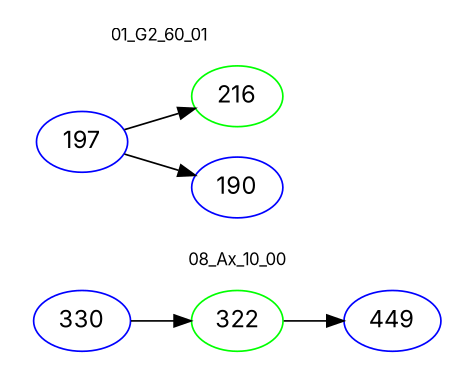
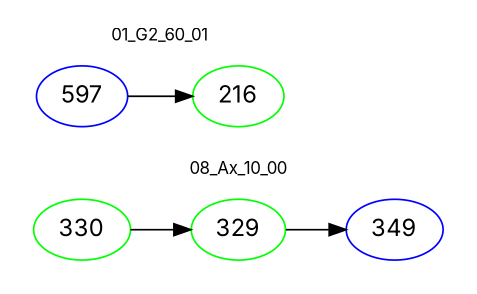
(82, 142) -> (82, 96)
(237, 187) -> none
(82, 321) -> (82, 230)
(237, 321) -> (238, 230)
(392, 321) -> (395, 230)
